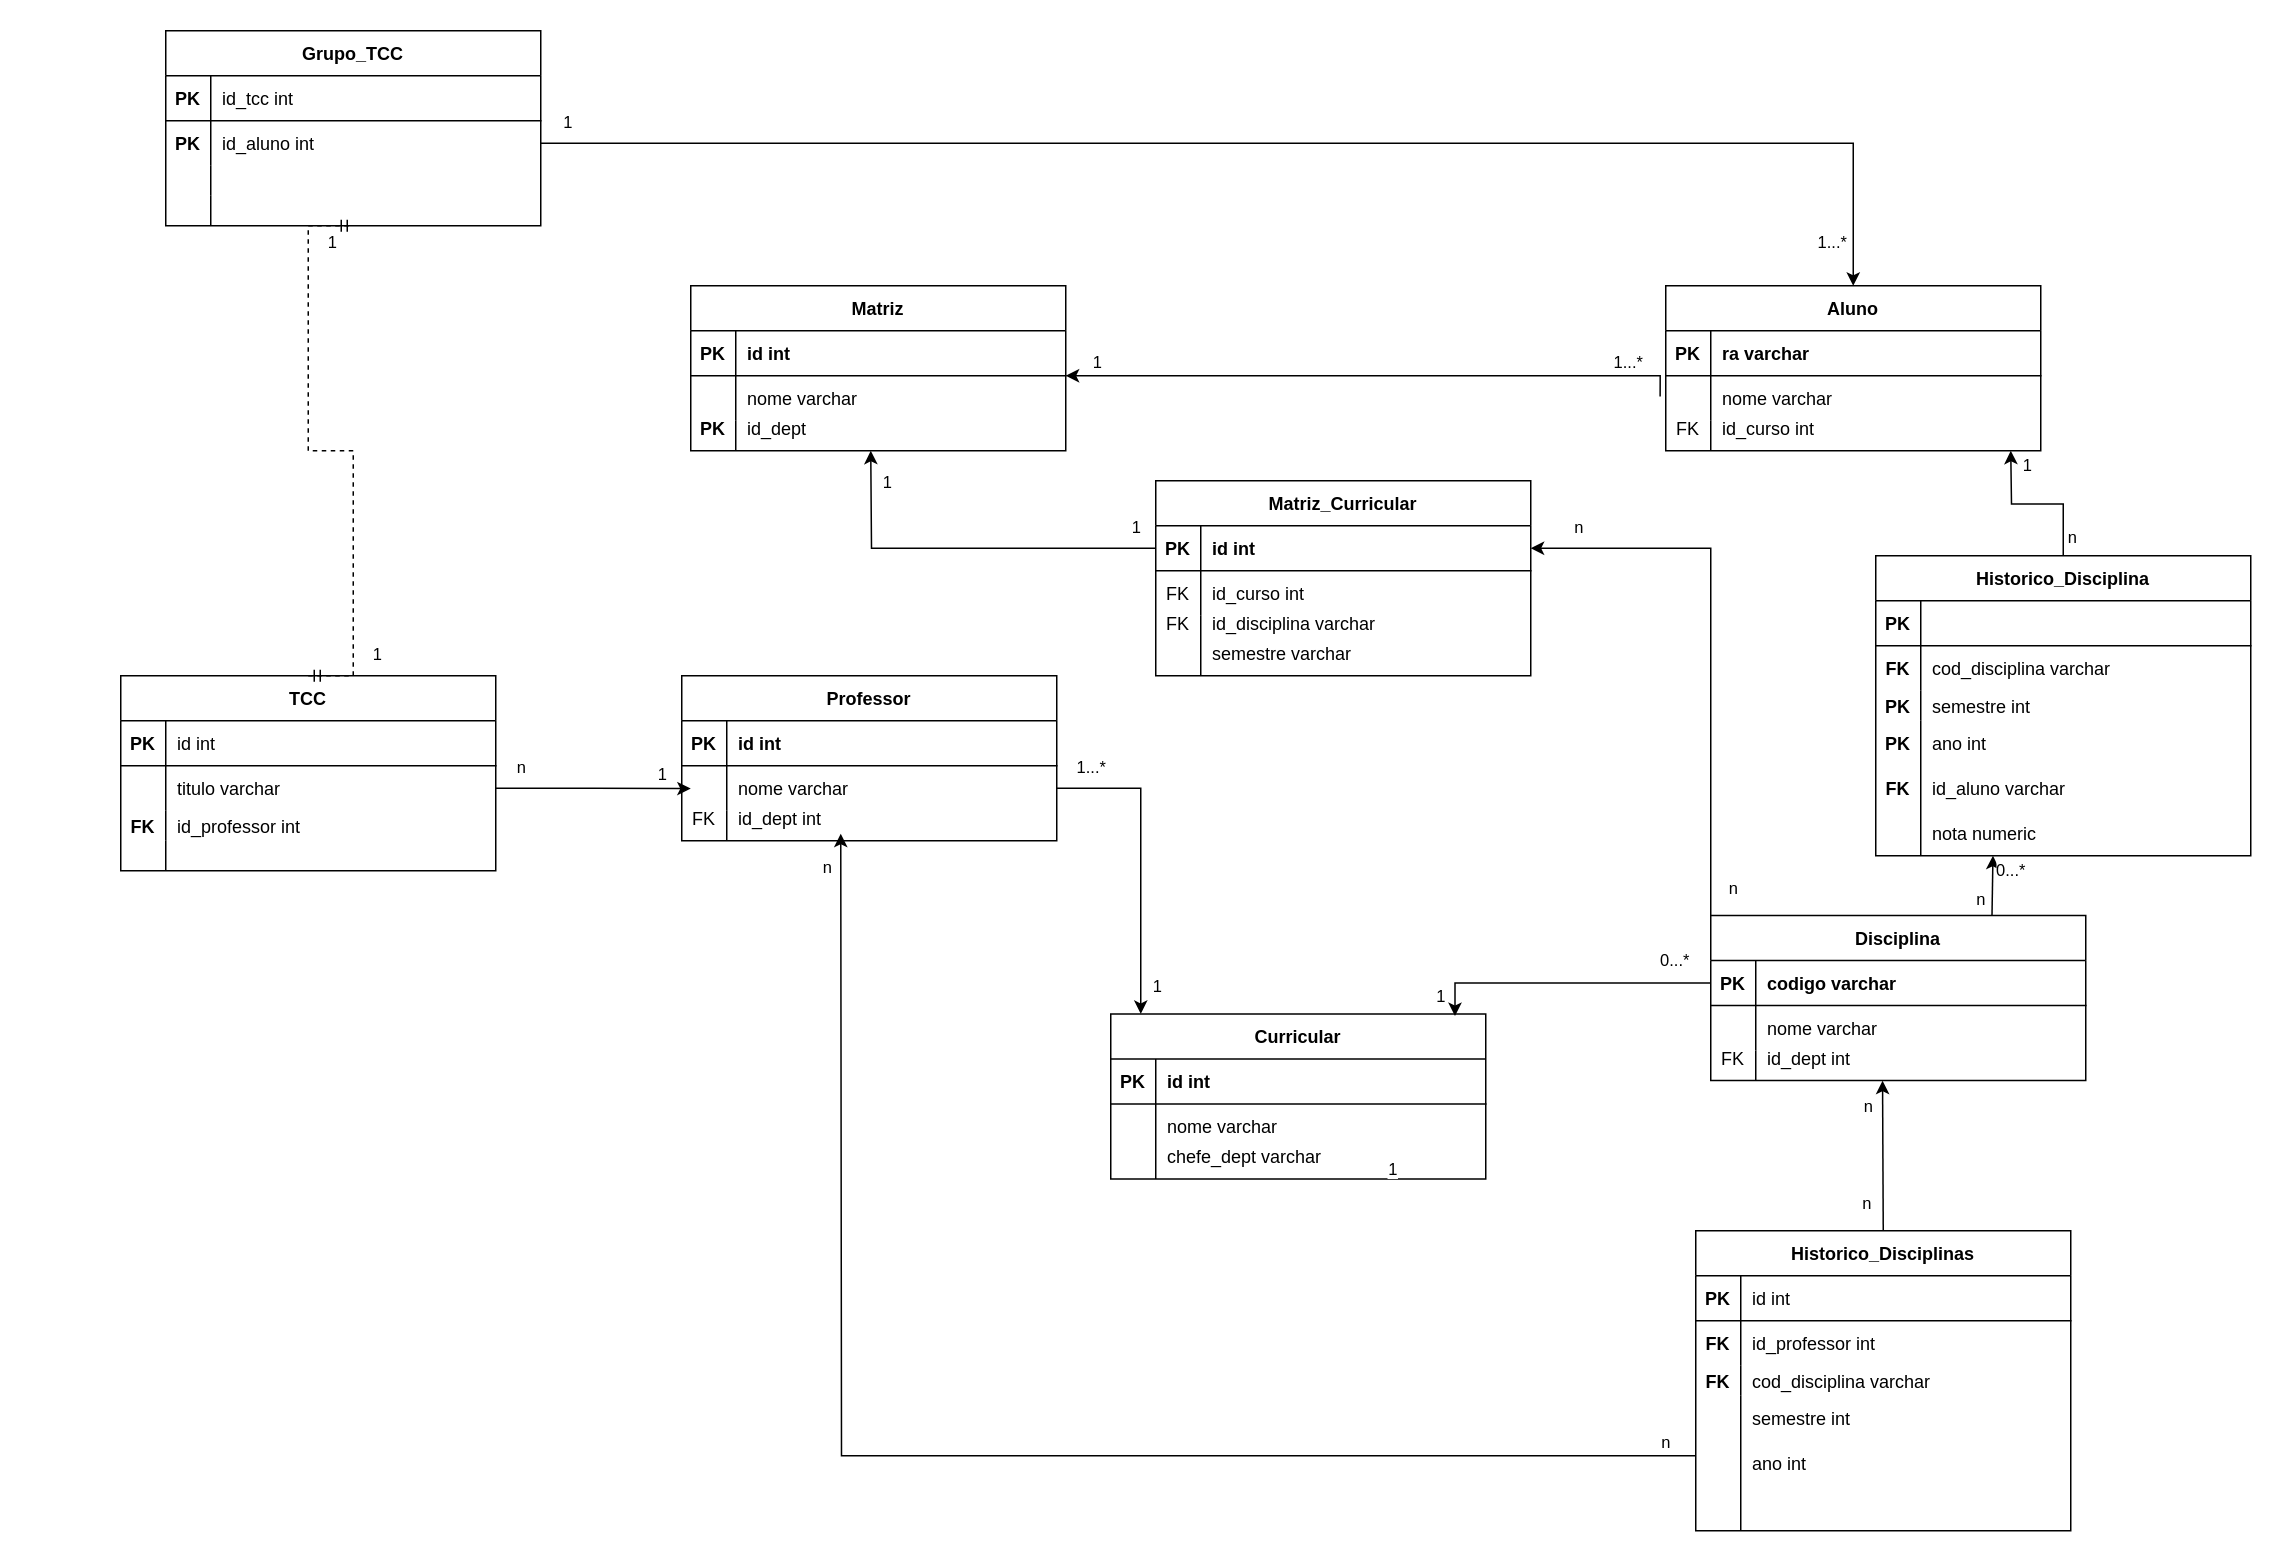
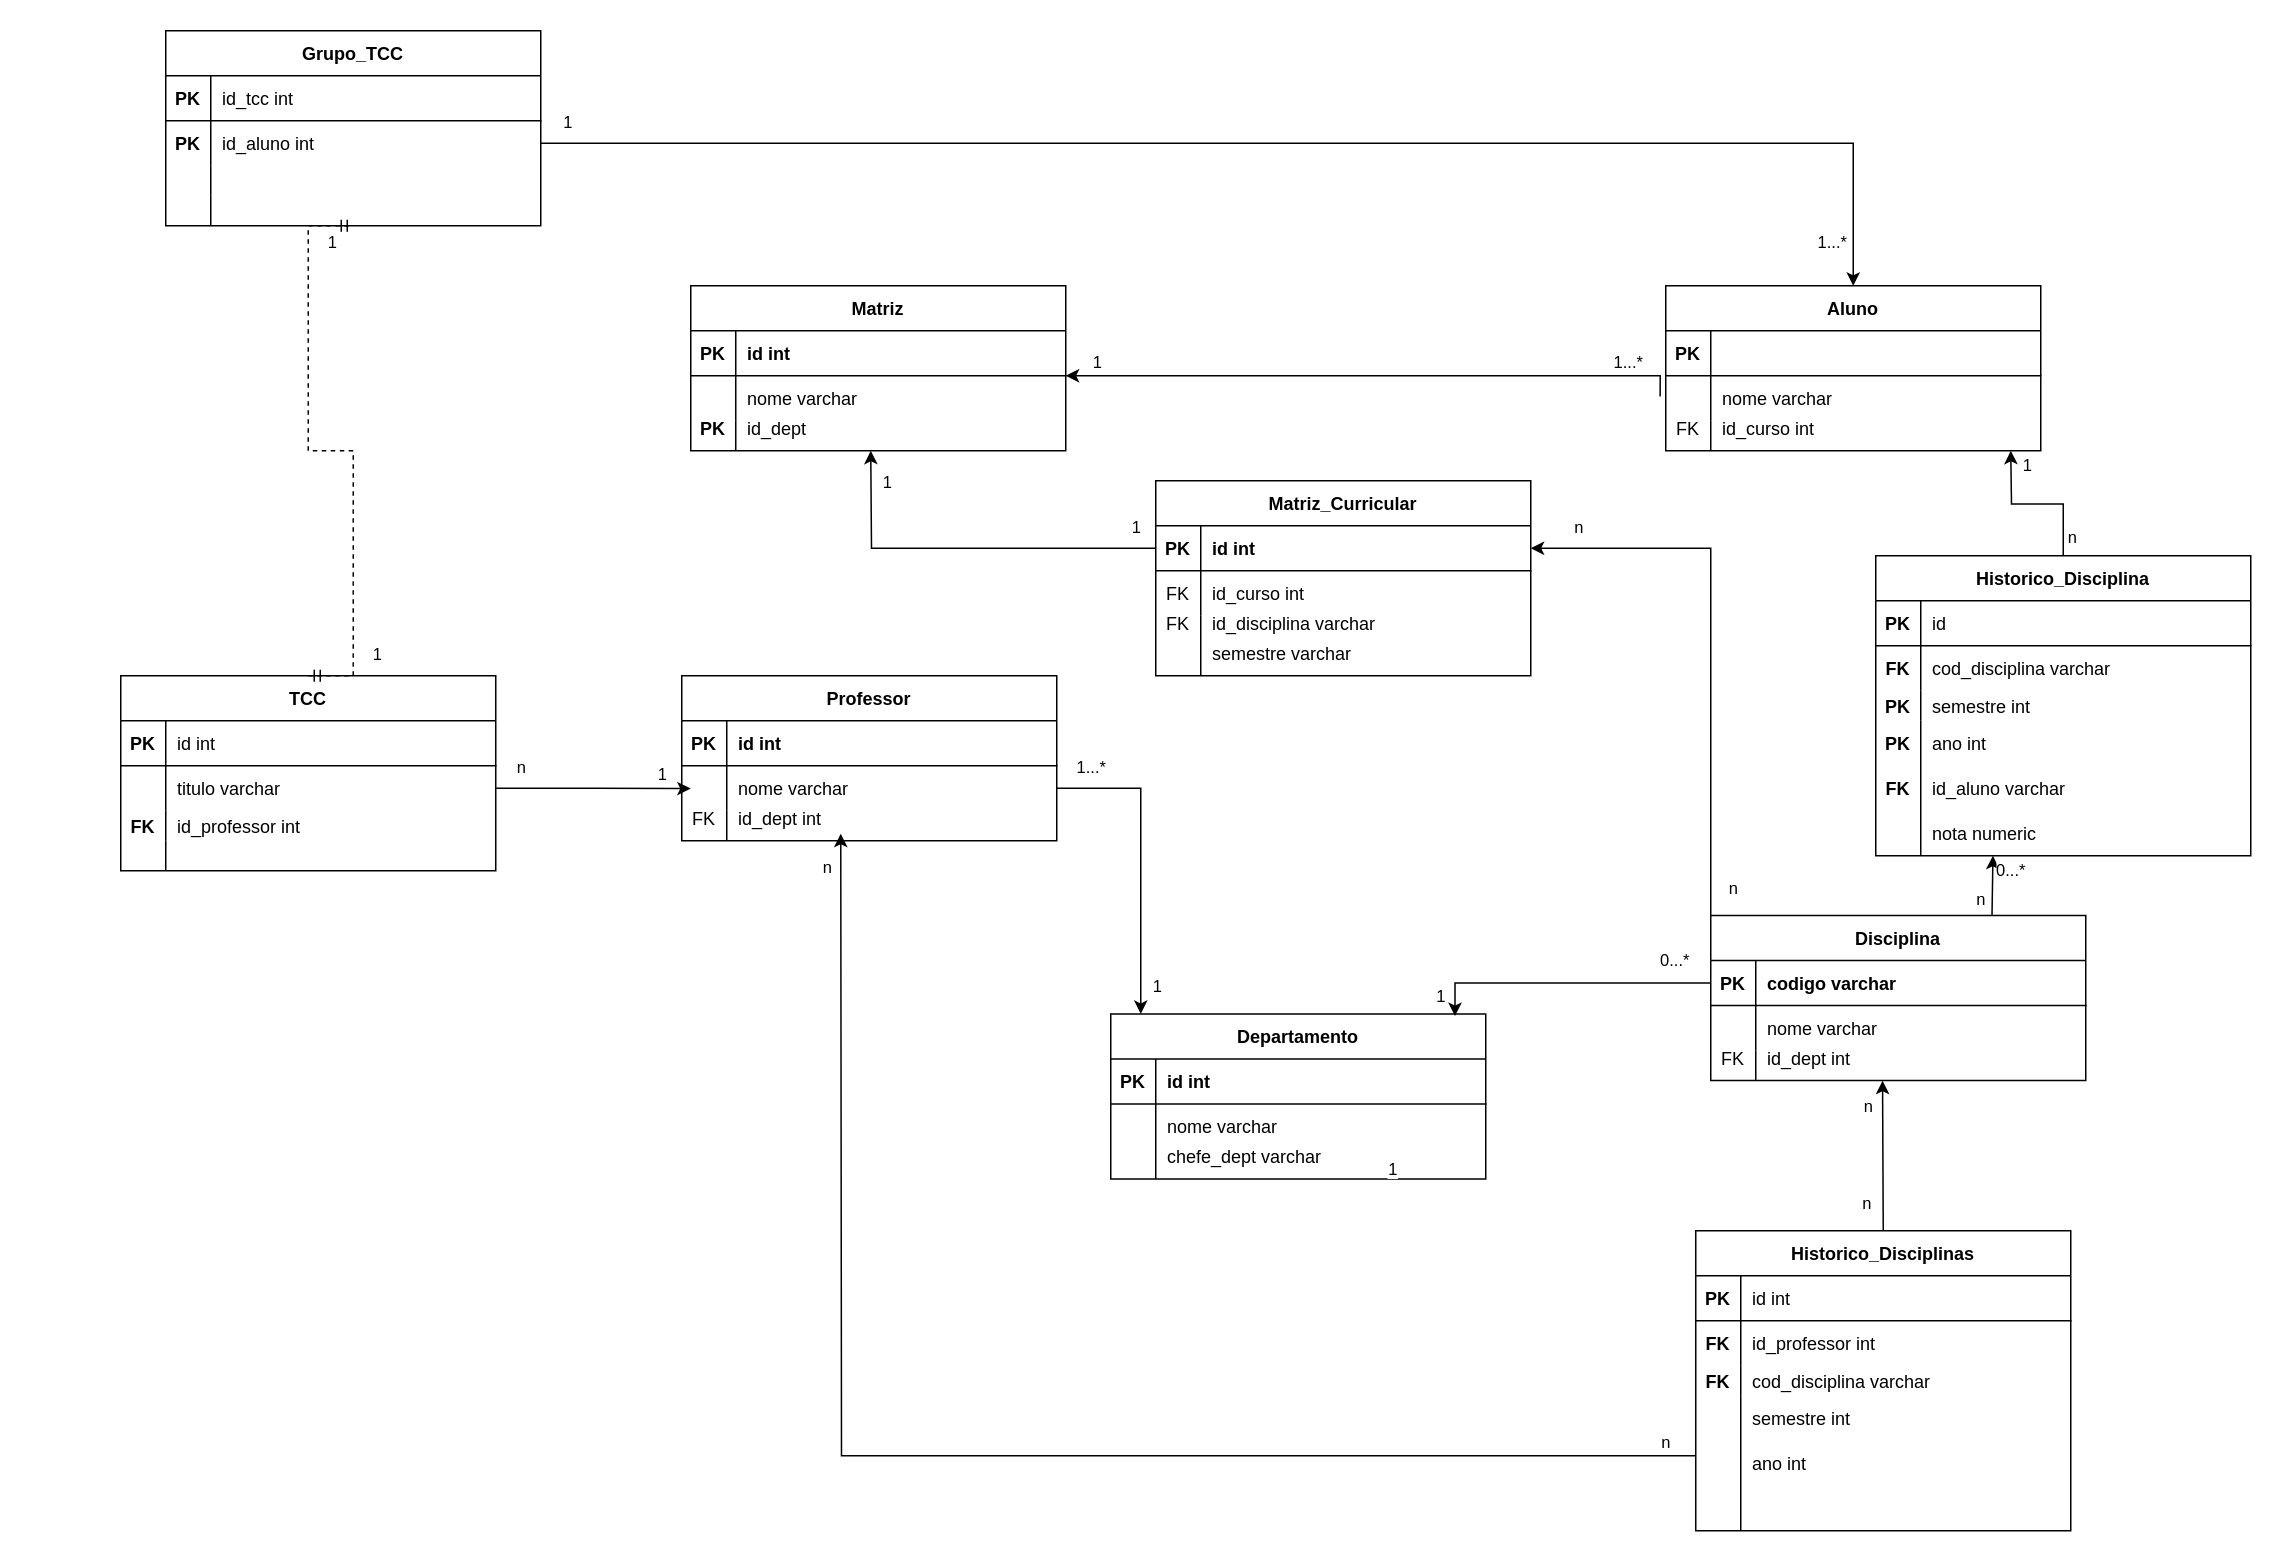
(1876, 353) -> none
none -> (2086, 623)
(1298, 1037) -> (1298, 1037)
